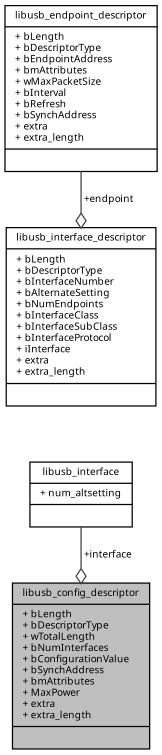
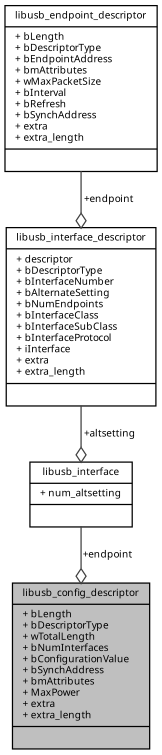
(41, 259) -> (45, 259)
none -> (81, 426)
(107, 555) -> (107, 555)
